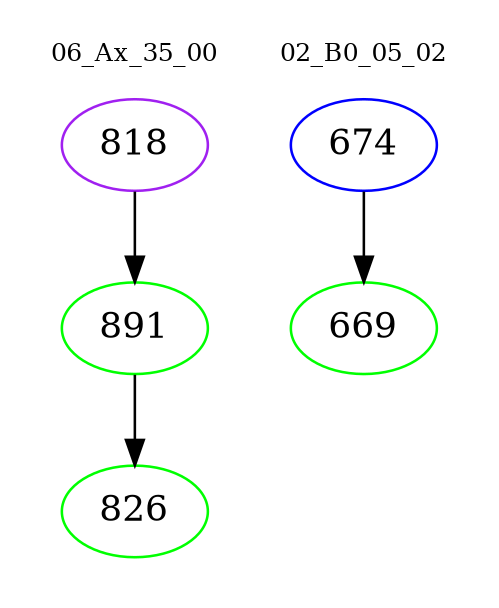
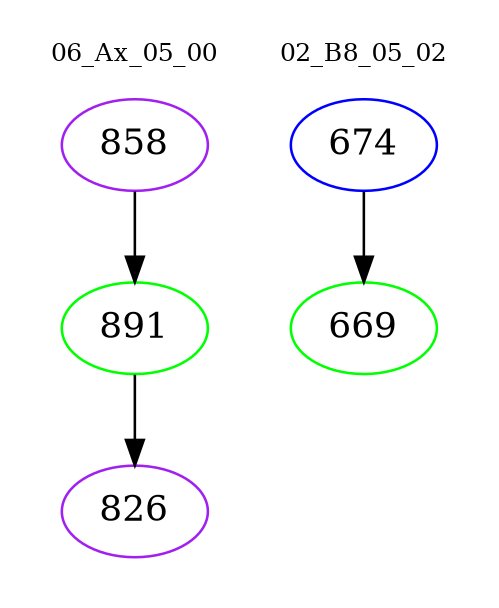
(135, 55) -> (135, 55)
(364, 55) -> (364, 55)
(135, 145) -> (135, 145)
(135, 511) -> (135, 511)
